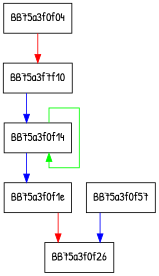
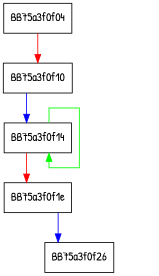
(38, 78) -> (38, 78)
(27, 164) -> (27, 164)
(121, 198) -> none
(58, 223) -> (58, 223)
